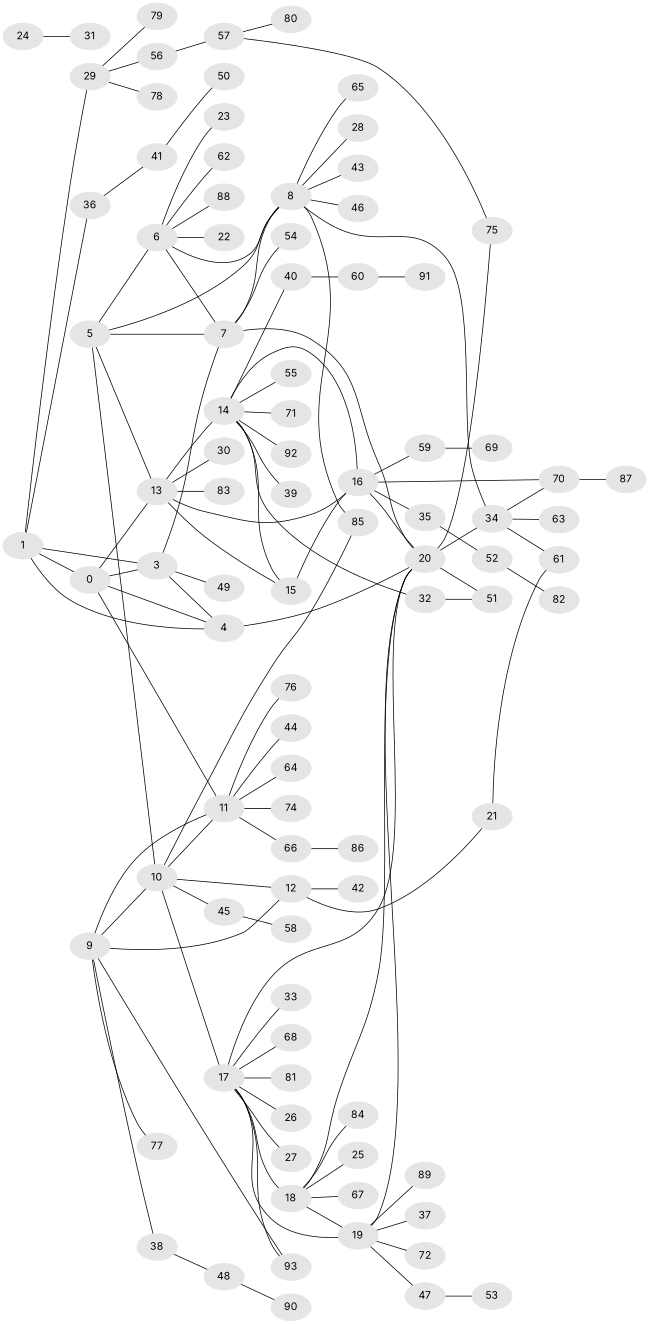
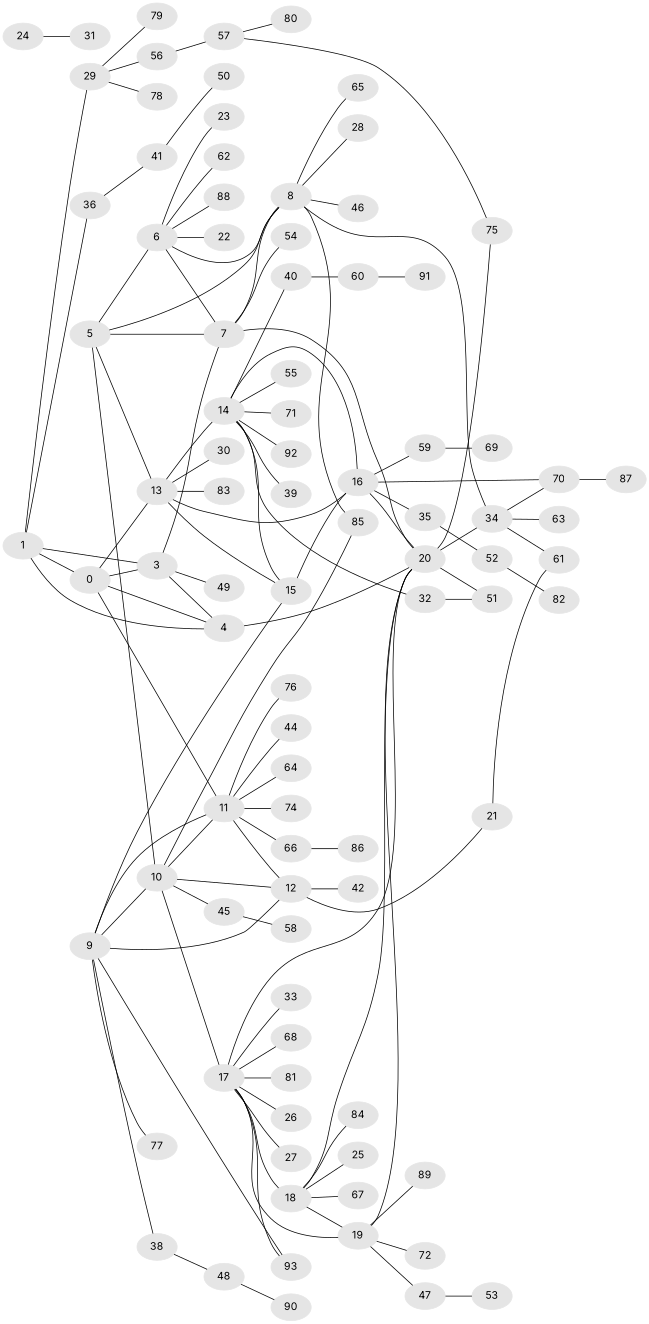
(358, 168) -> none
none -> (177, 762)
none -> (256, 850)
(425, 1216) -> none
